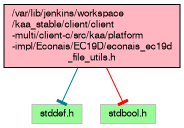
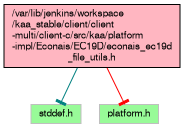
(128, 114) -> (129, 114)
